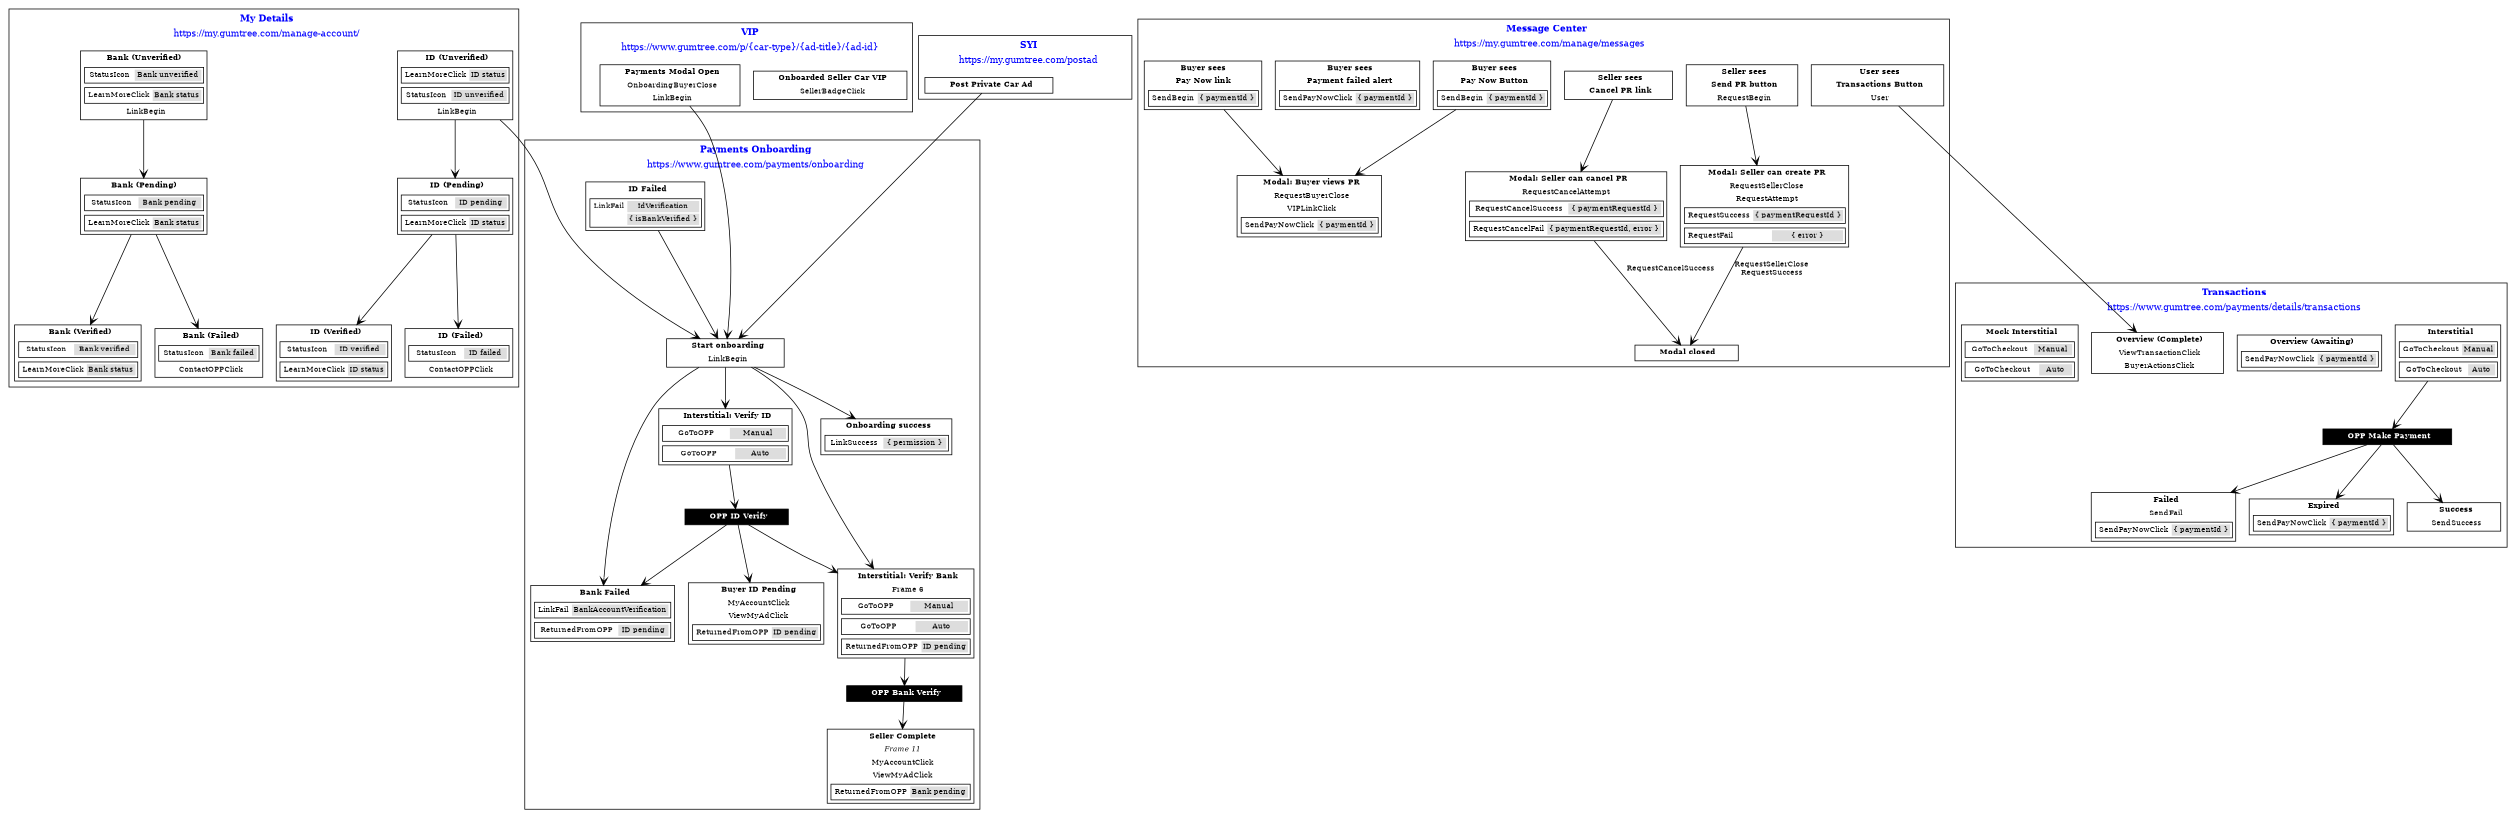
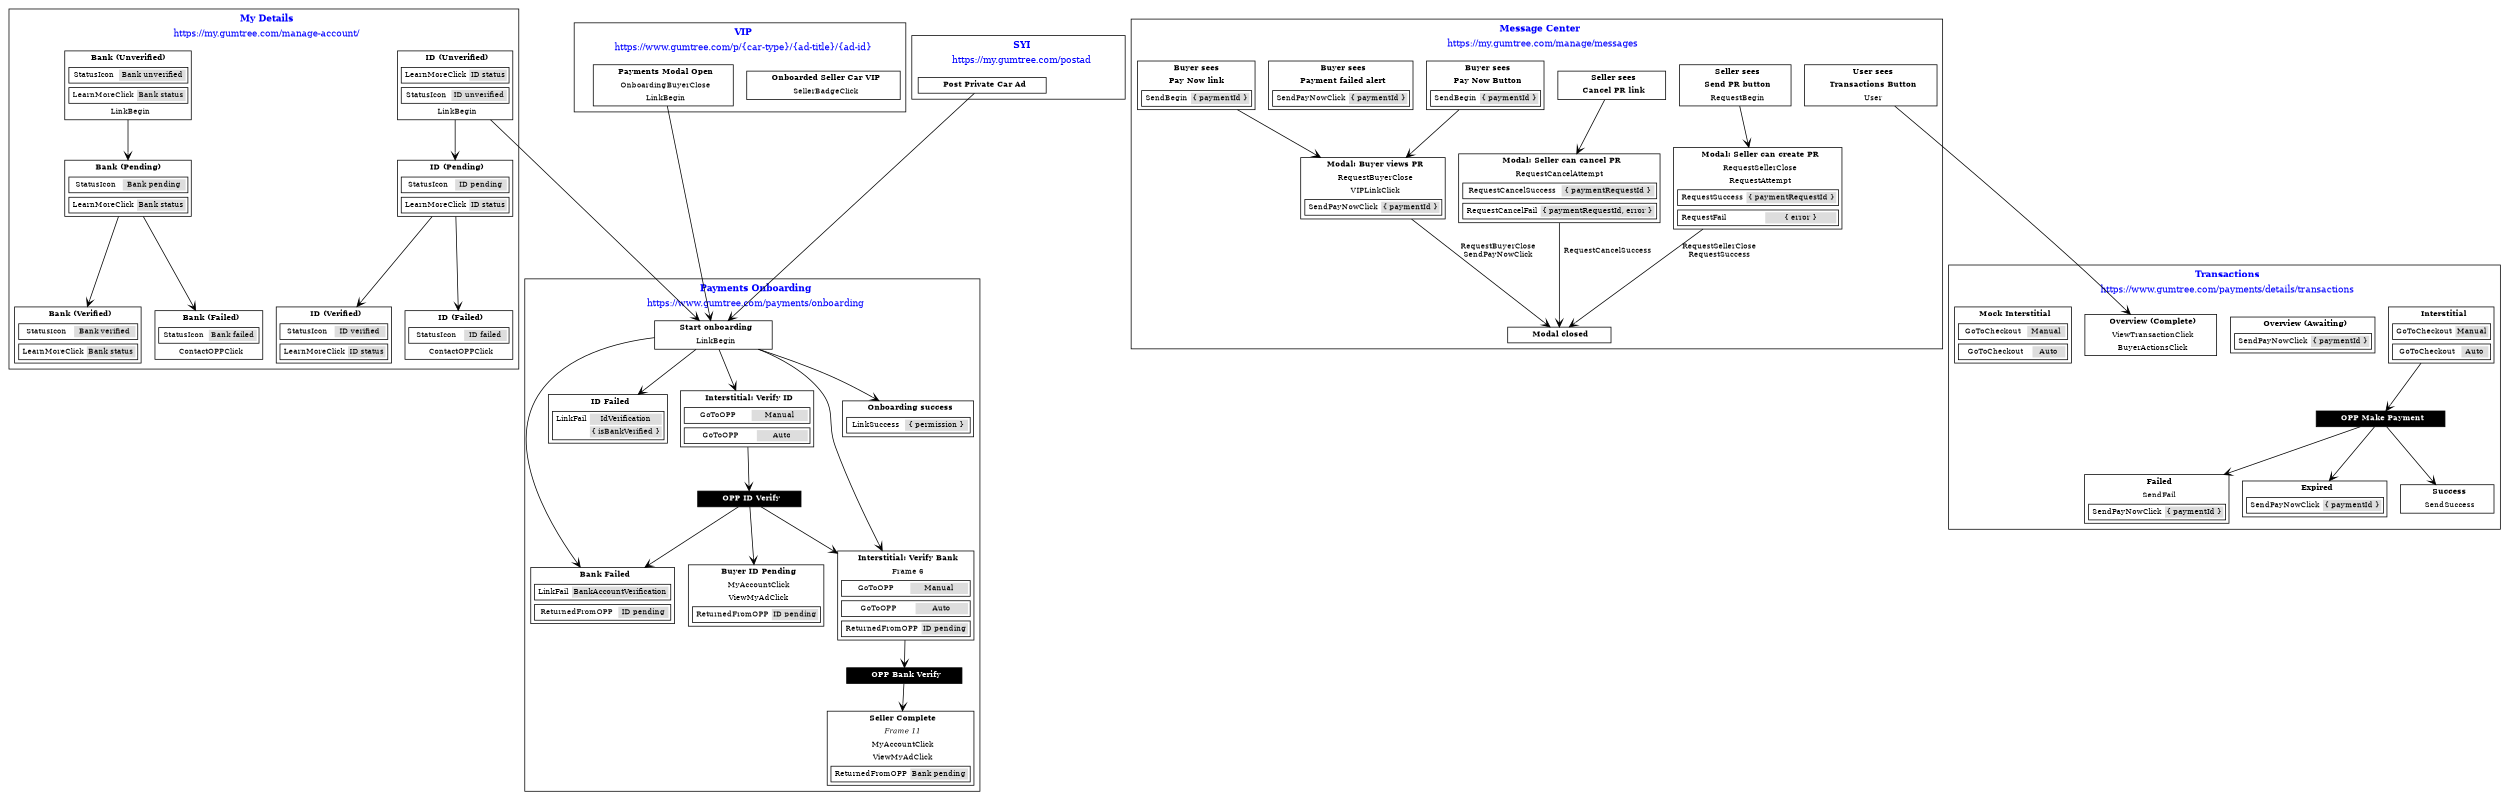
none -> (1478, 271)
(686, 281) -> (670, 370)
